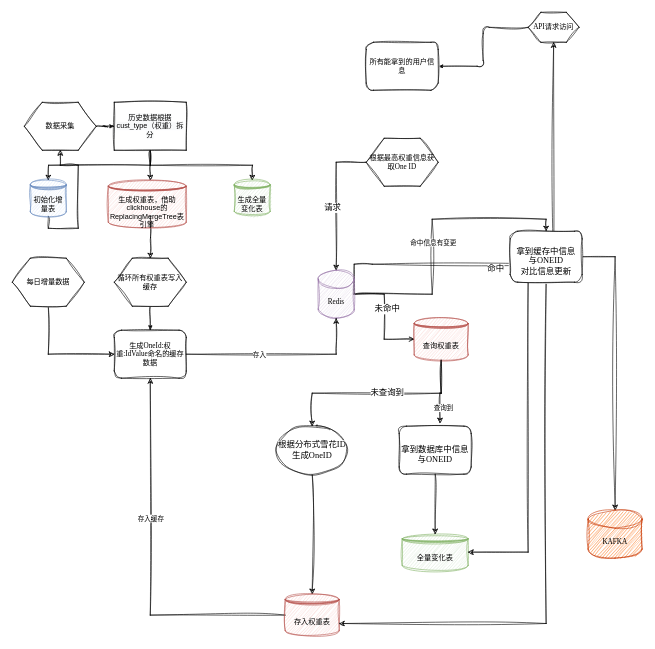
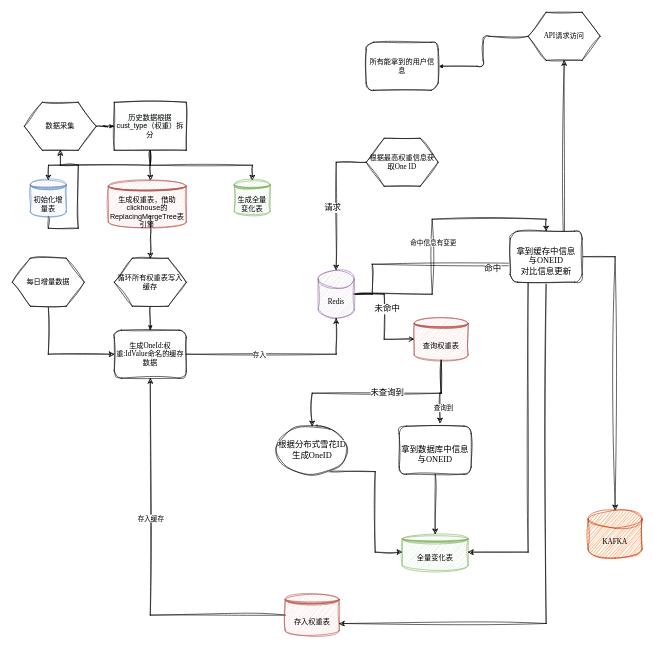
(554, 27) -> (564, 36)
none -> (375, 501)
(312, 509) -> none
